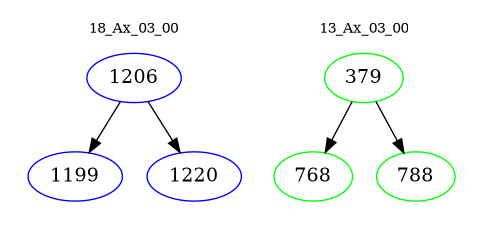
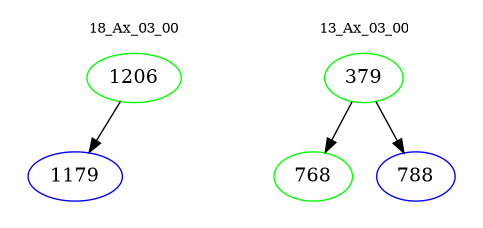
(134, 78) -> (134, 78)
(75, 176) -> (75, 176)
(194, 176) -> none
(416, 176) -> (416, 176)
